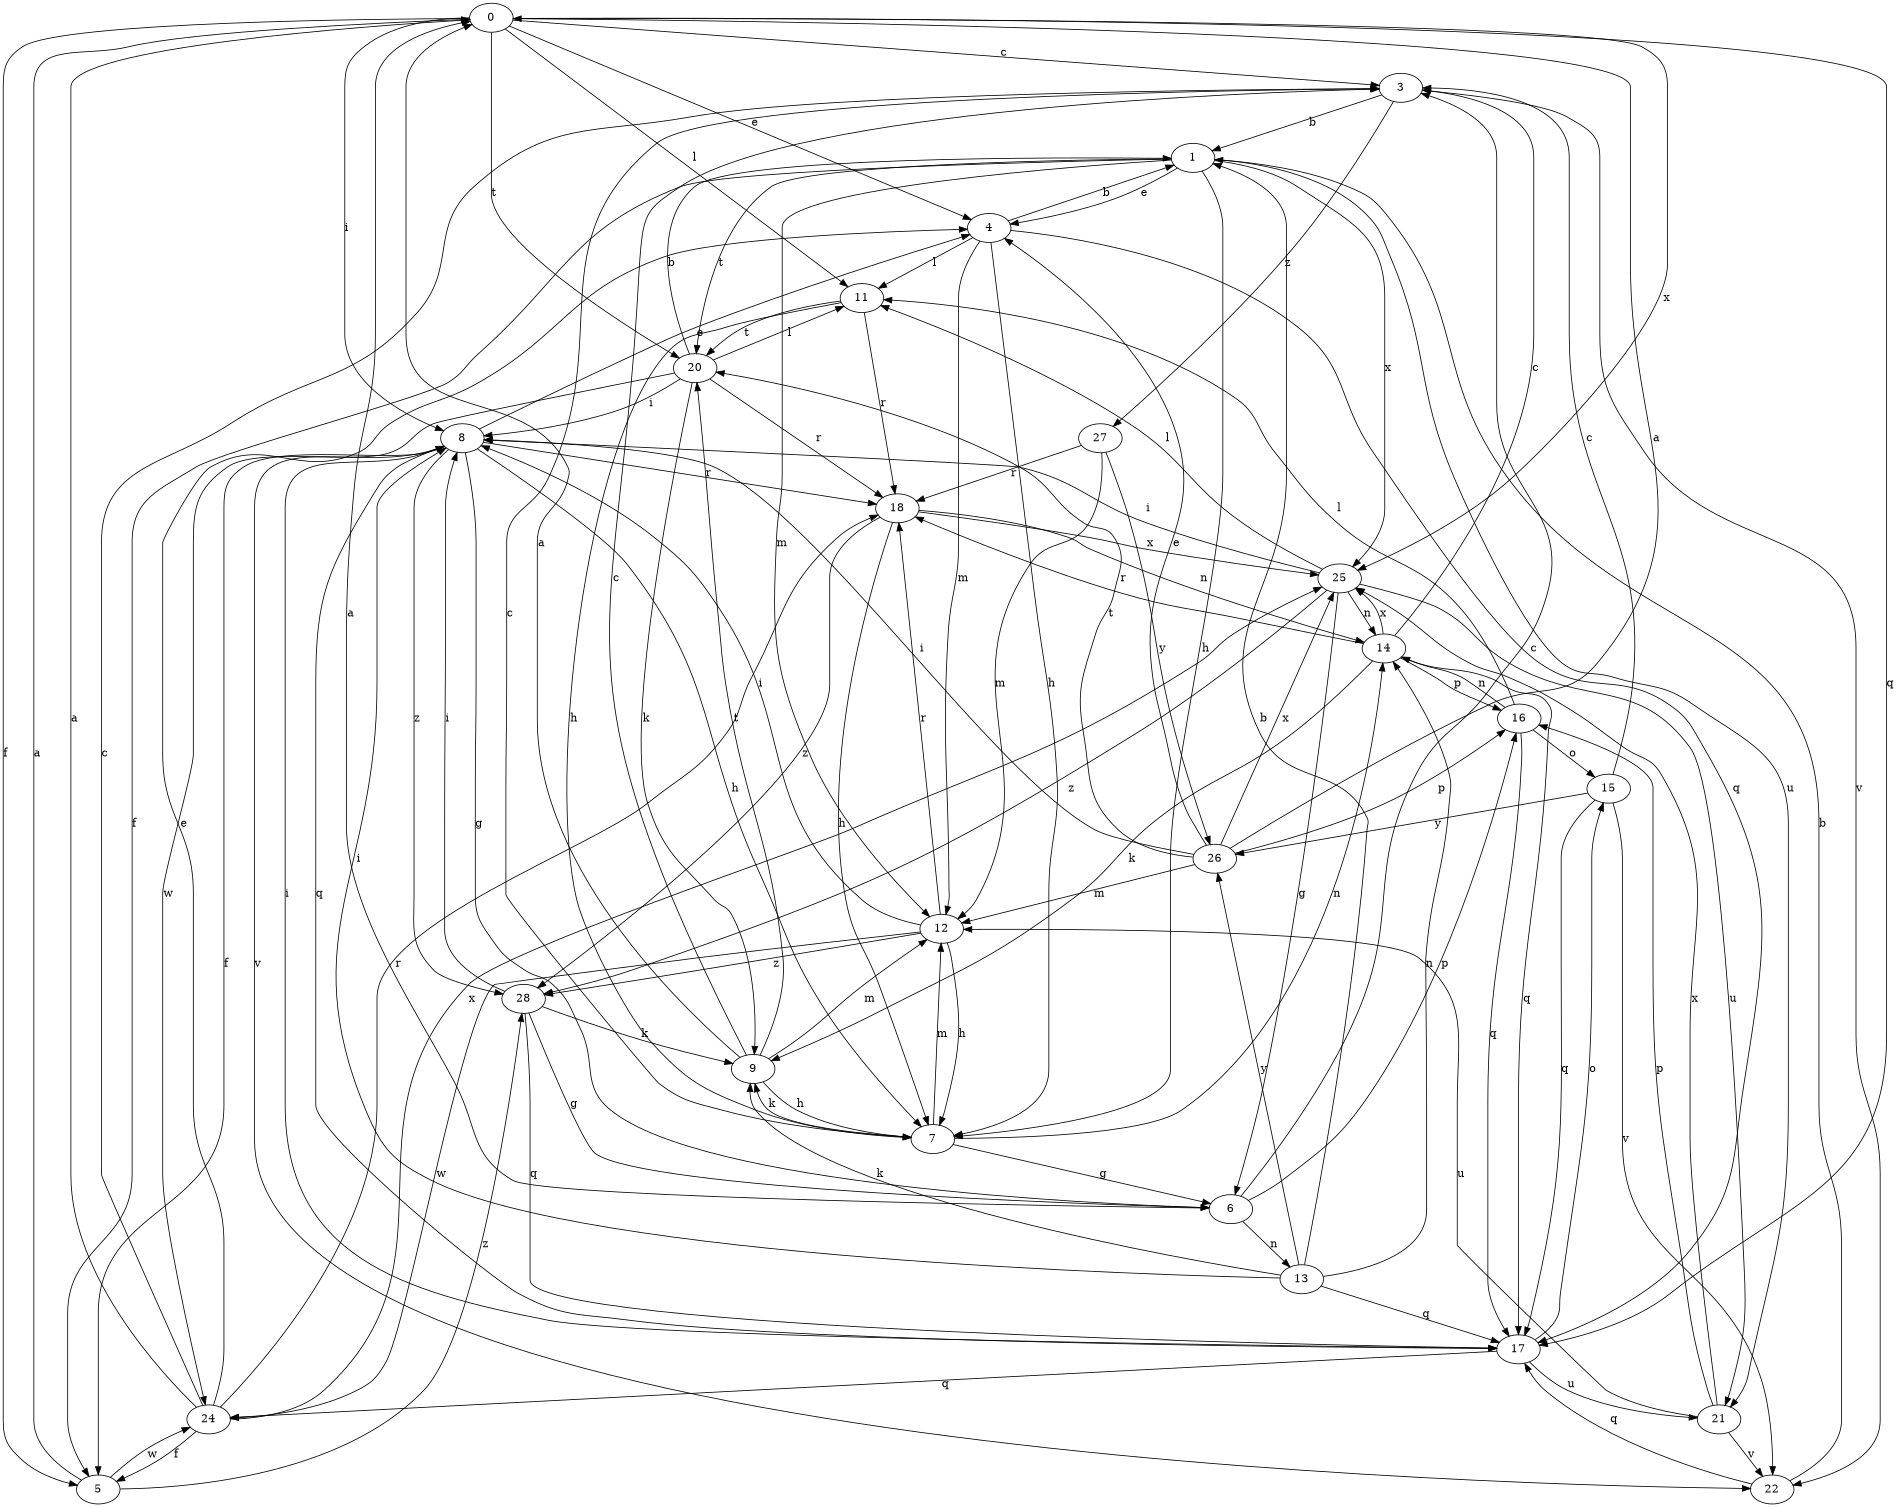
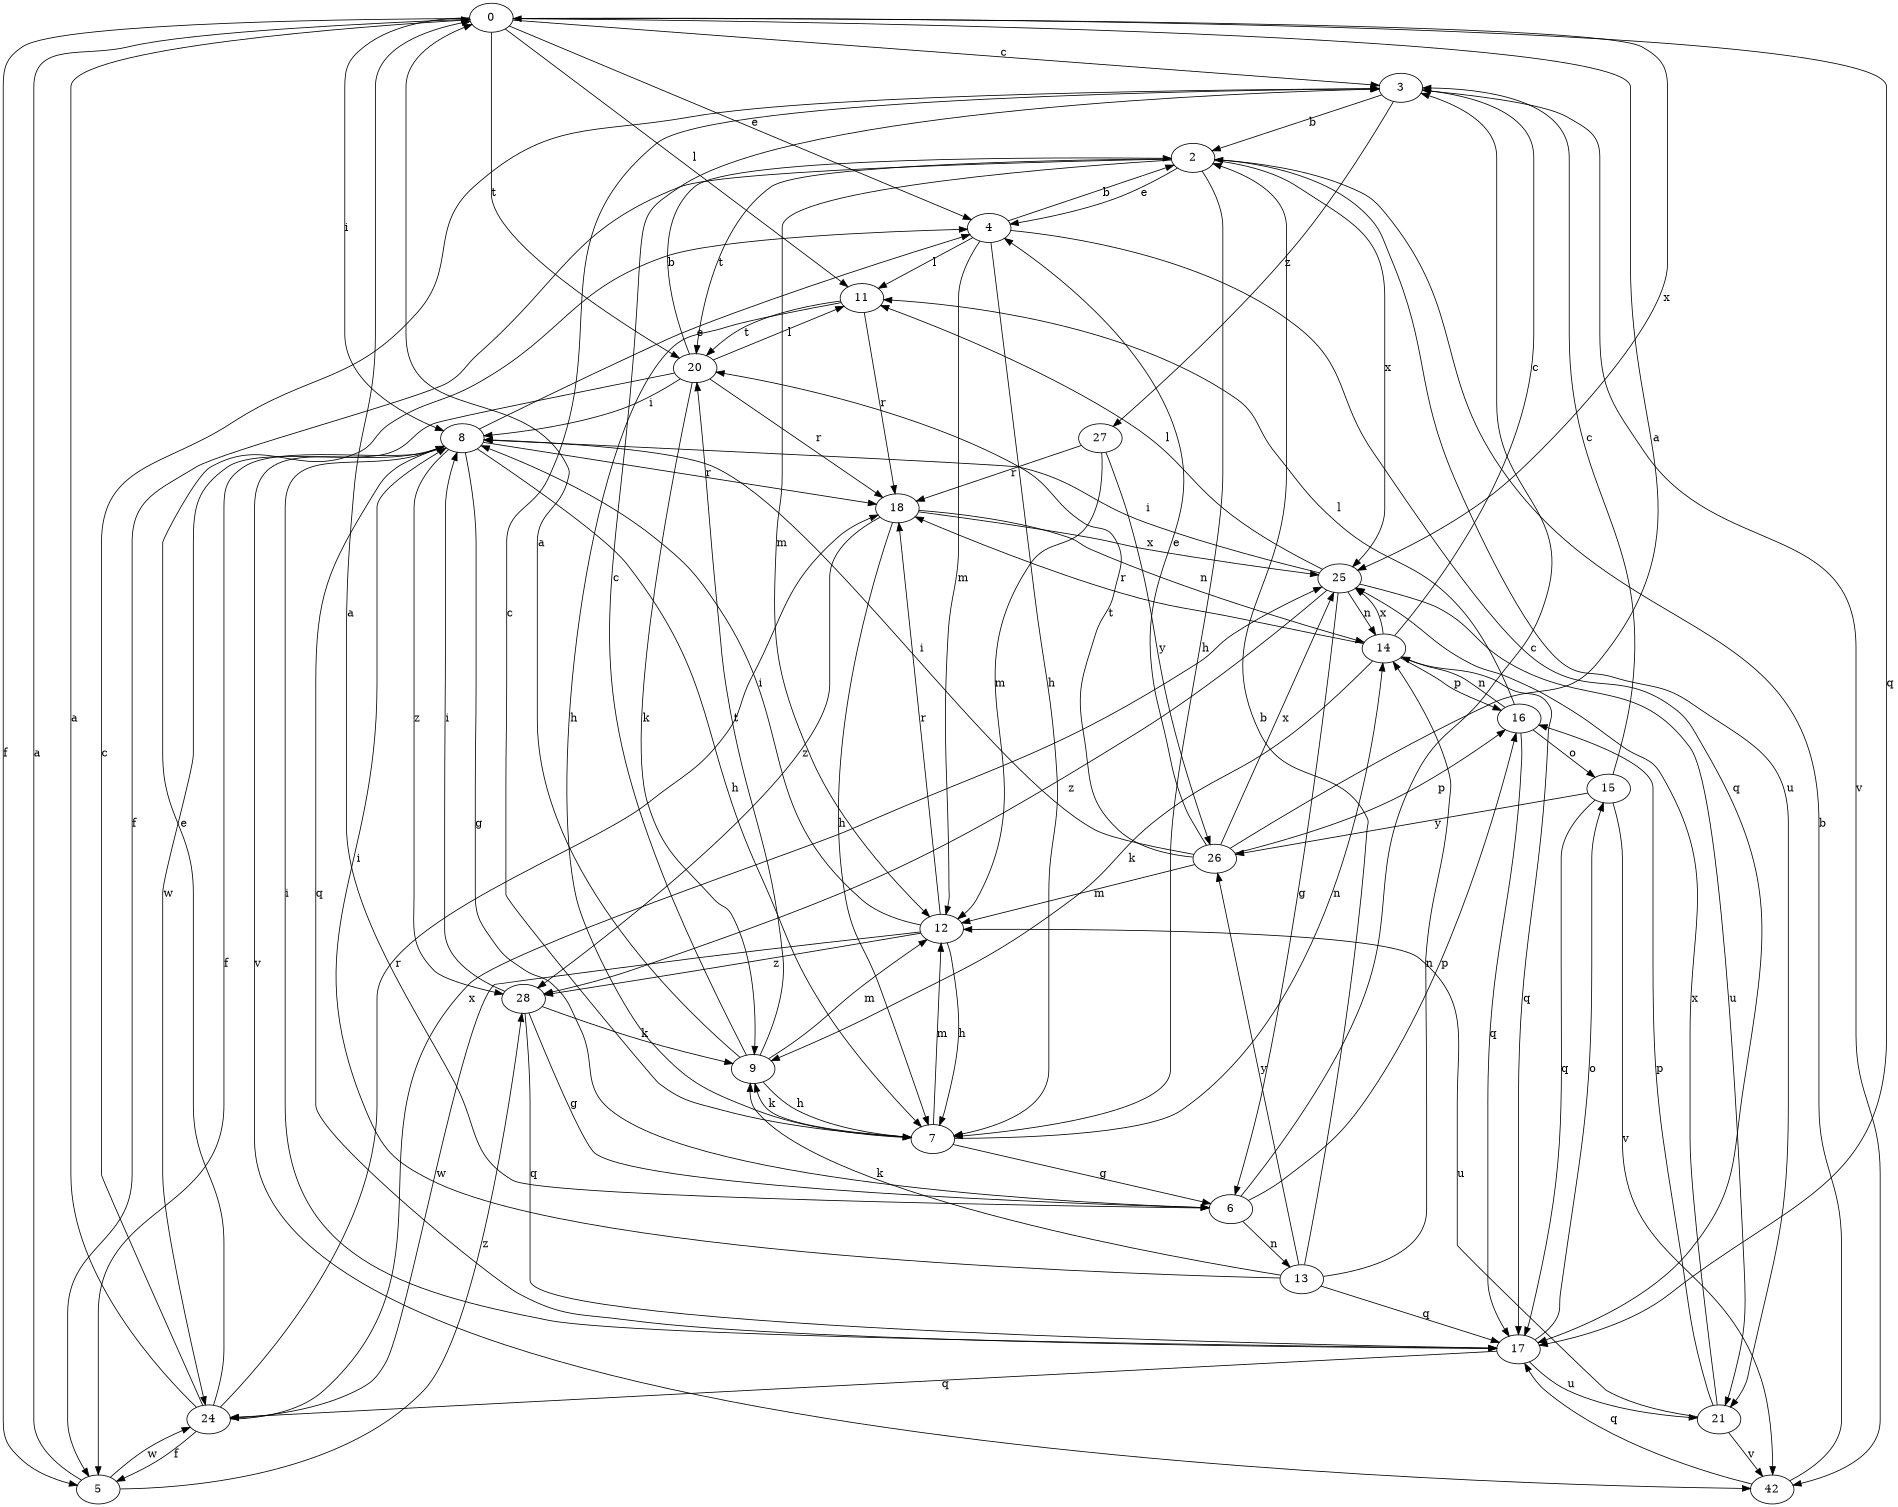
(1193, 158) -> (1193, 158)
(1772, 1489) -> (1772, 1489)
